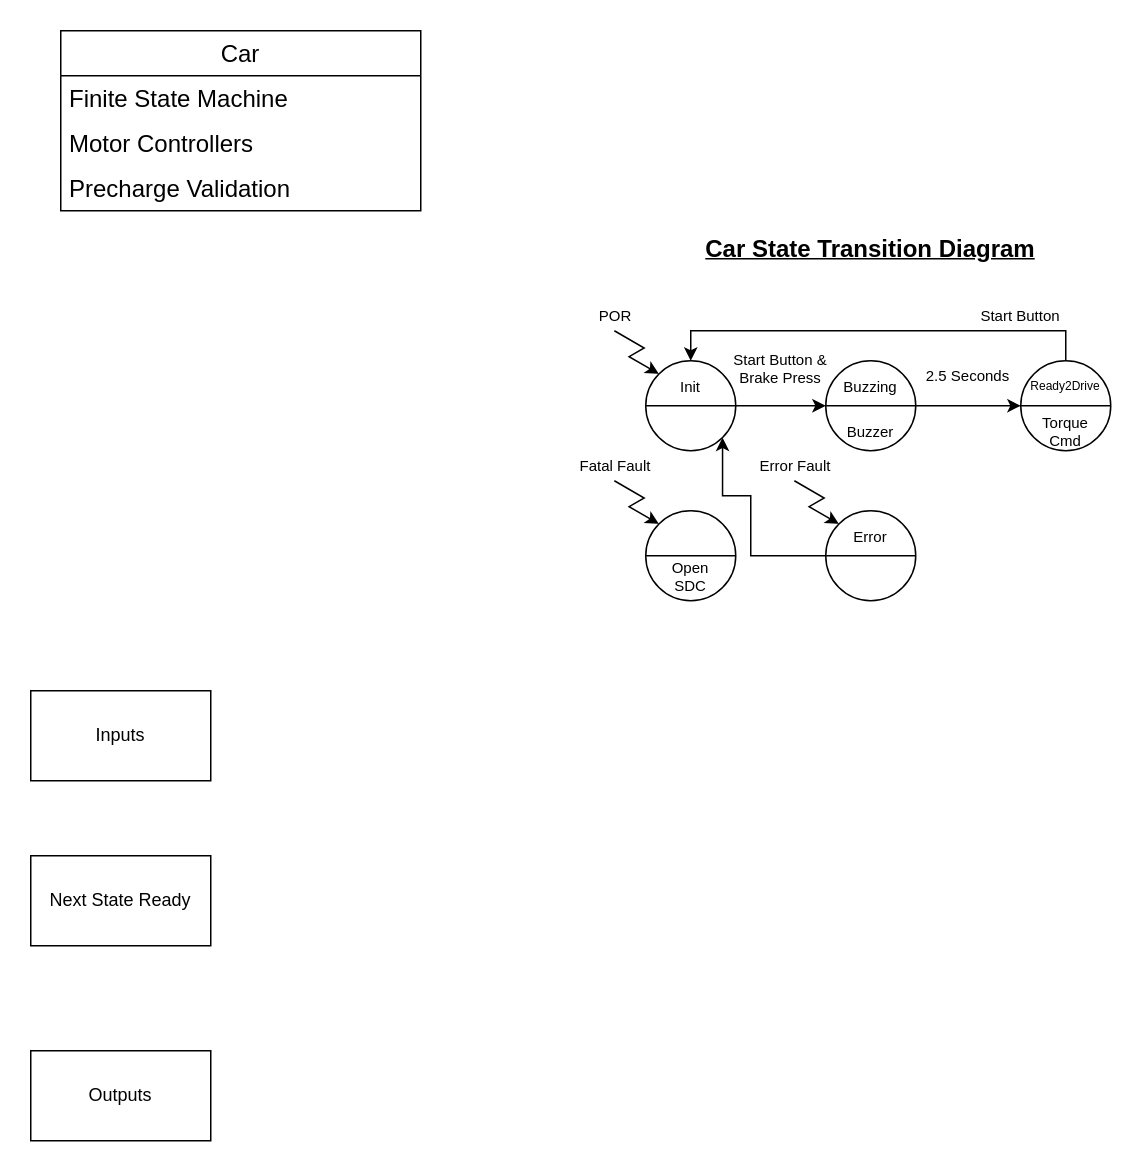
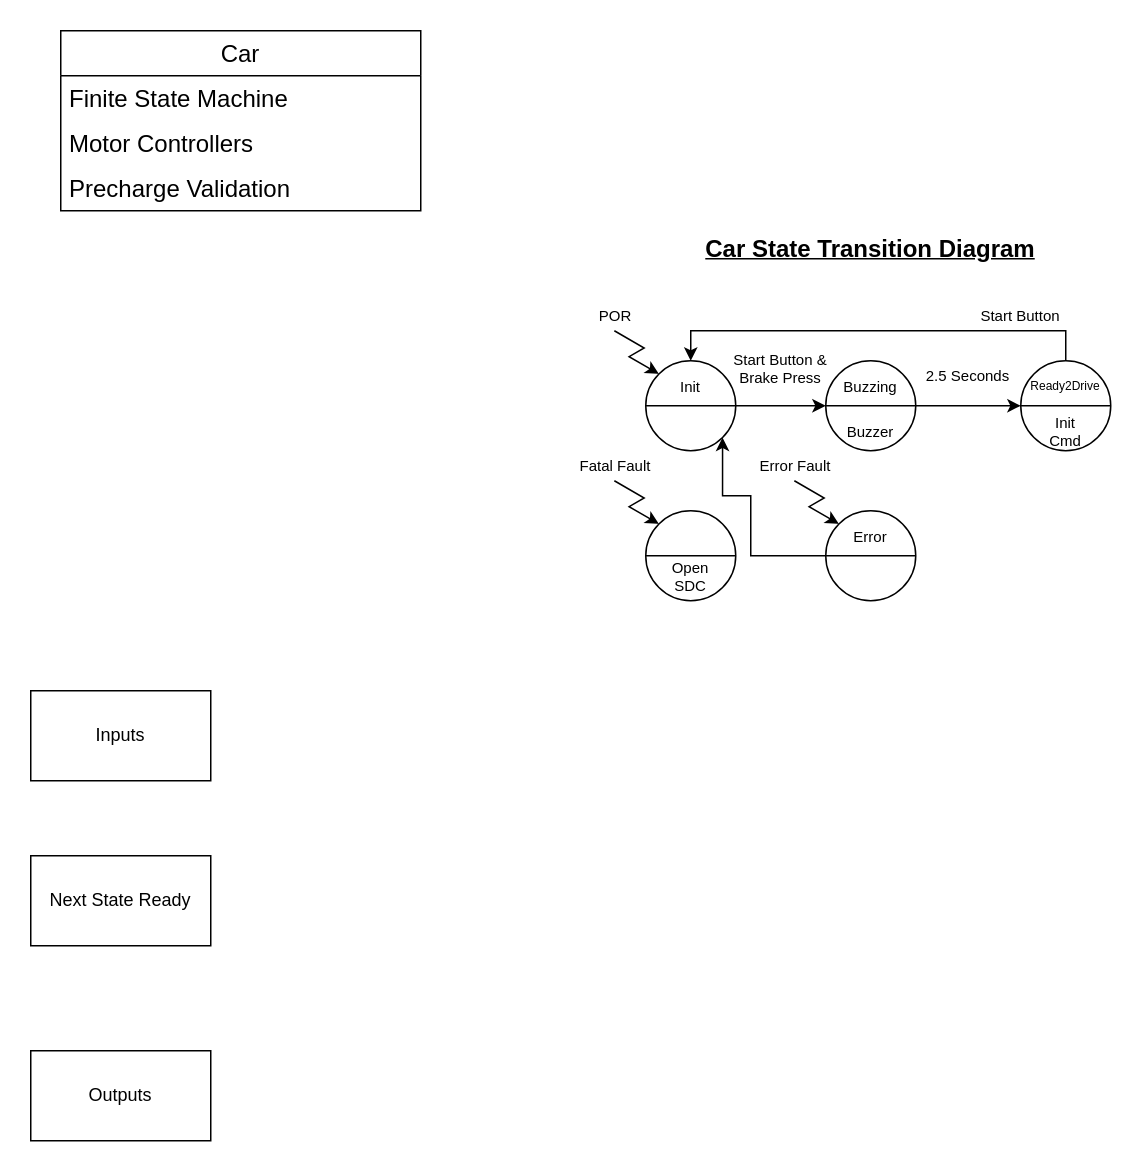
(1066, 431) -> (1066, 431)
